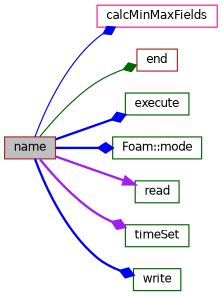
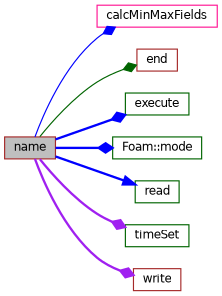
(90, 169) -> (90, 169)
(67, 223) -> (67, 223)
(157, 280) -> (157, 280)
